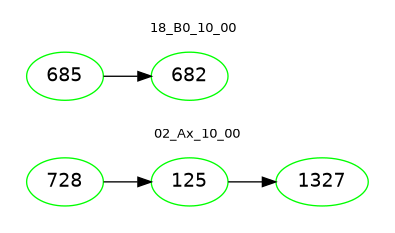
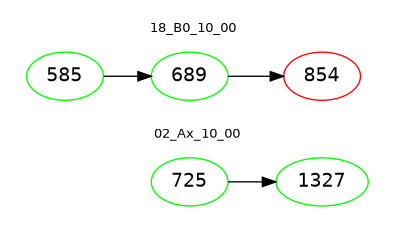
(65, 76) -> (65, 76)
(190, 76) -> (190, 76)
none -> (322, 76)
(65, 182) -> none
(190, 182) -> (190, 182)
